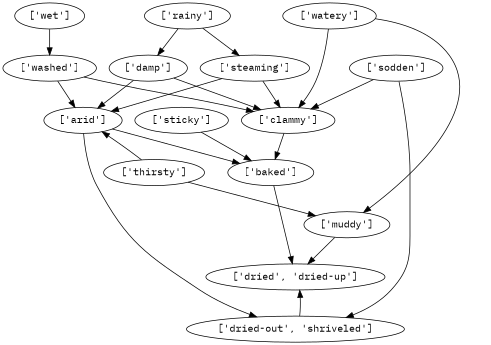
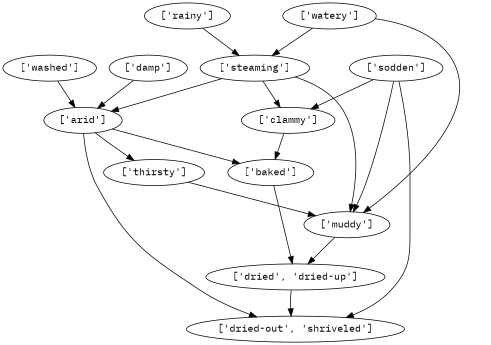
(50, 16) -> none
(170, 39) -> none
(321, 67) -> (296, 40)
(157, 92) -> none
(214, 93) -> none
(182, 120) -> none
none -> (350, 127)
none -> (378, 144)
(125, 148) -> (111, 145)
(300, 307) -> (291, 299)
